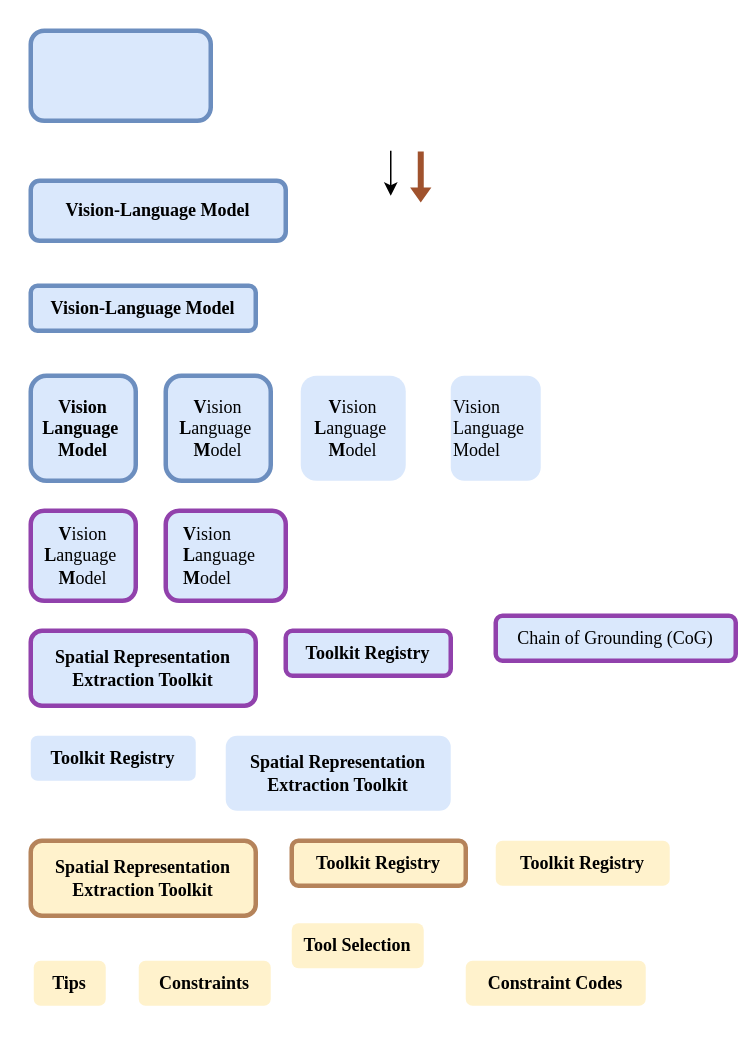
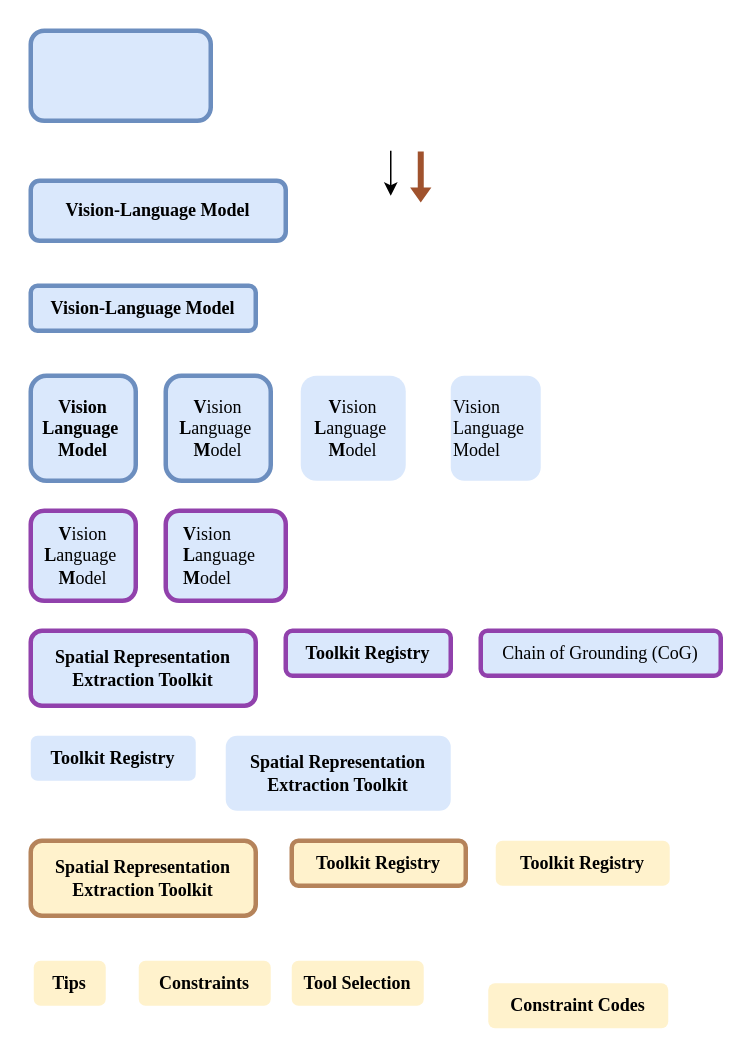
(616, 638) -> (601, 653)
(358, 946) -> (358, 983)
(556, 983) -> (578, 1006)
